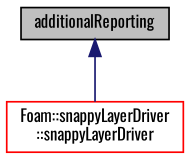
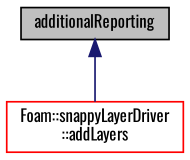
(95, 127) -> (95, 127)
